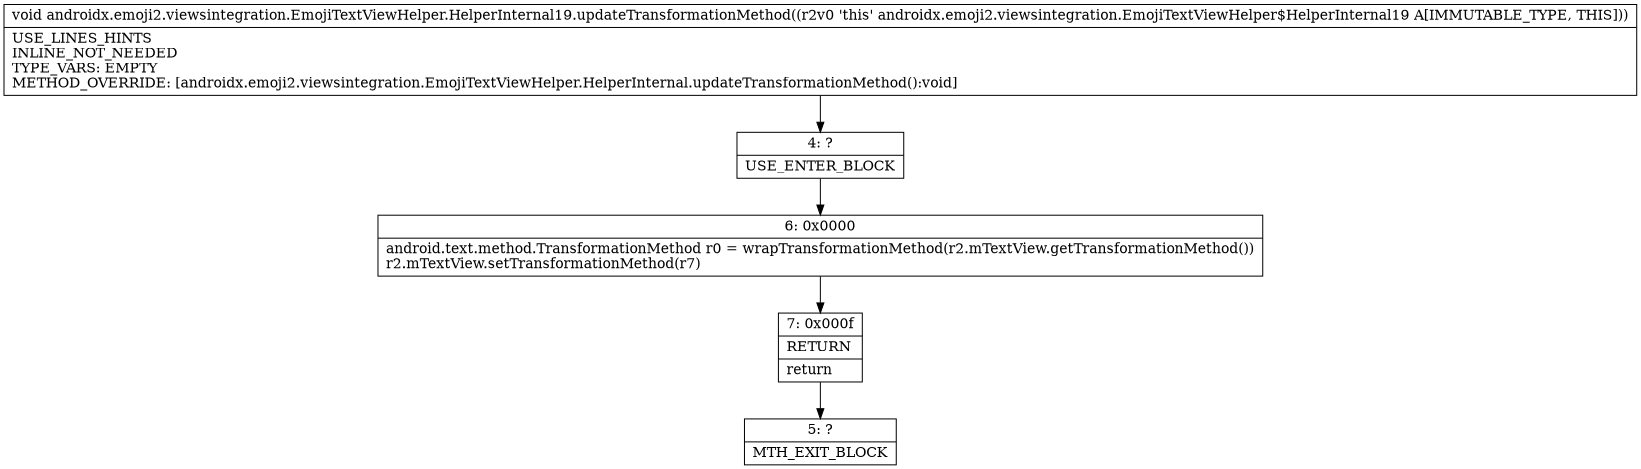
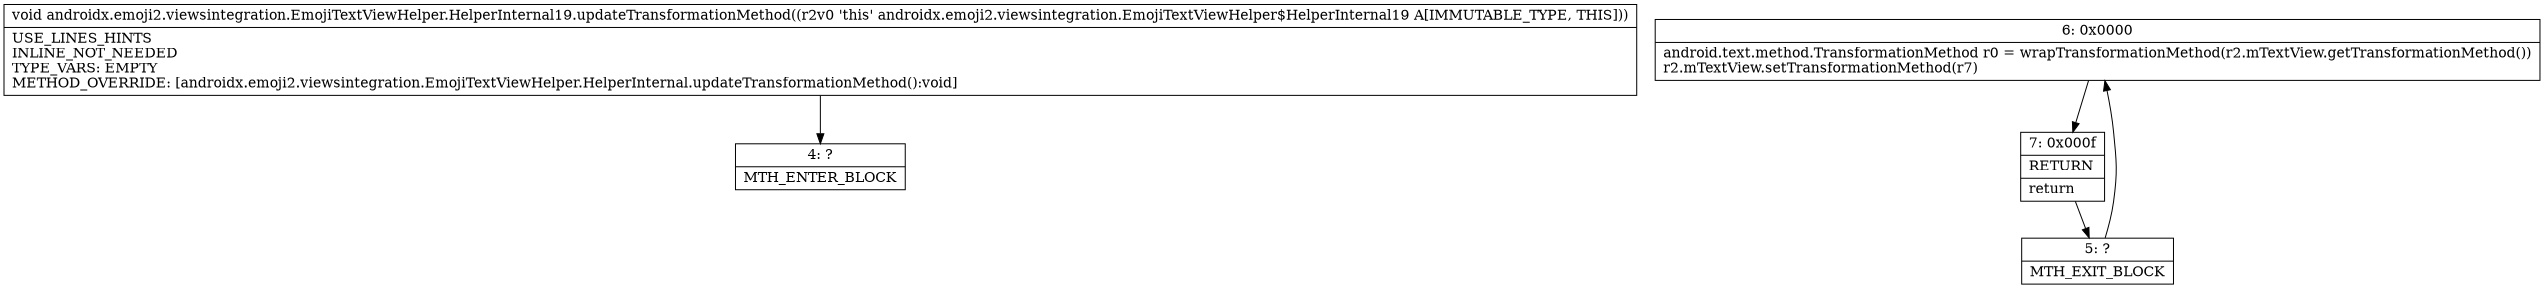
(820, 166) -> (820, 178)
(820, 192) -> (2116, 165)
